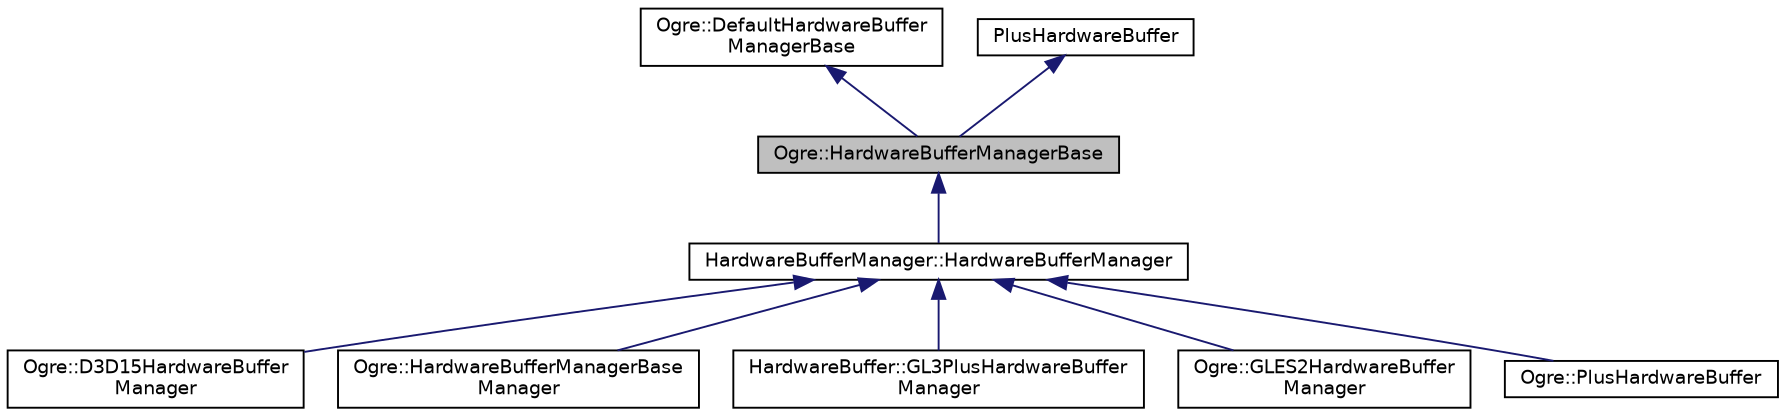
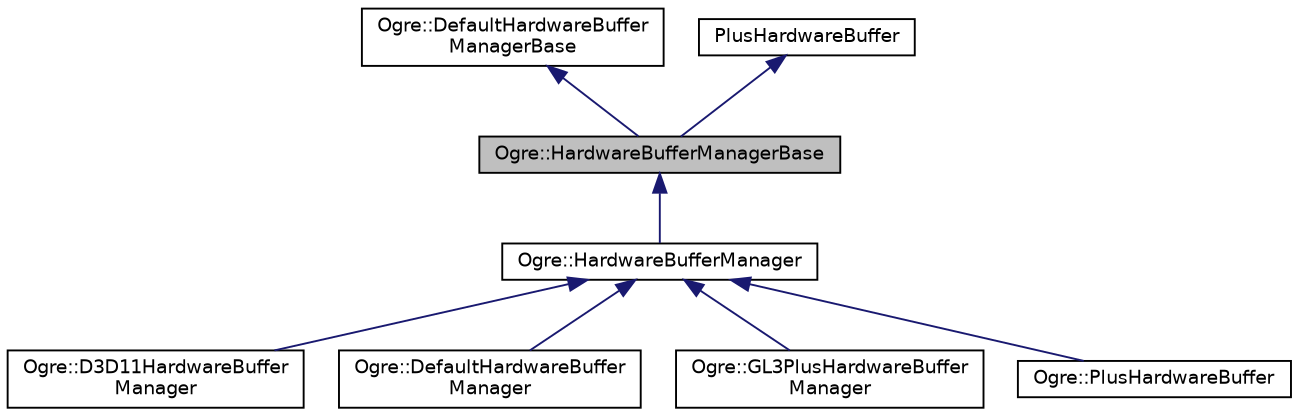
(939, 262) -> (660, 262)
(156, 379) -> (156, 379)
(518, 379) -> (490, 379)
(939, 379) -> (830, 379)
(1324, 379) -> none
